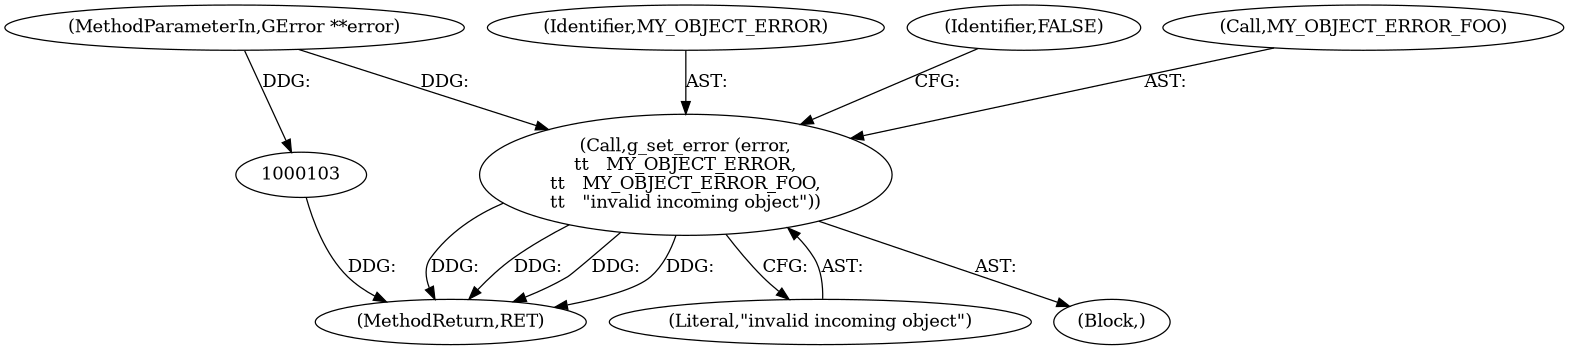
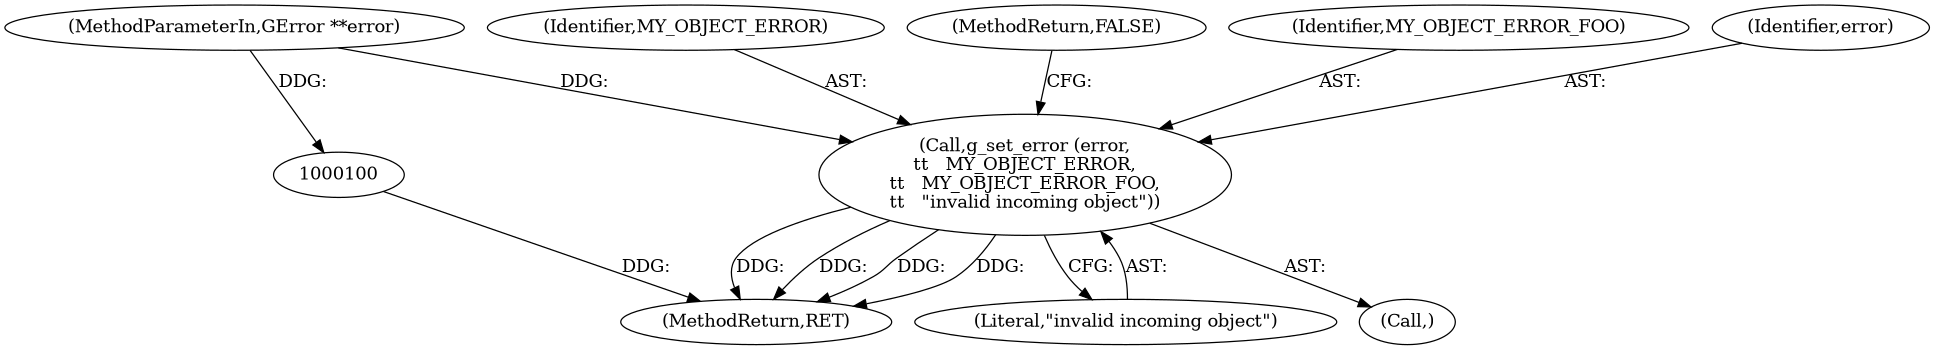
(1024, 28) -> (1057, 28)
(1363, 28) -> (1459, 28)
none -> (1821, 28)
(301, 175) -> (339, 175)
(1112, 322) -> (1407, 322)
